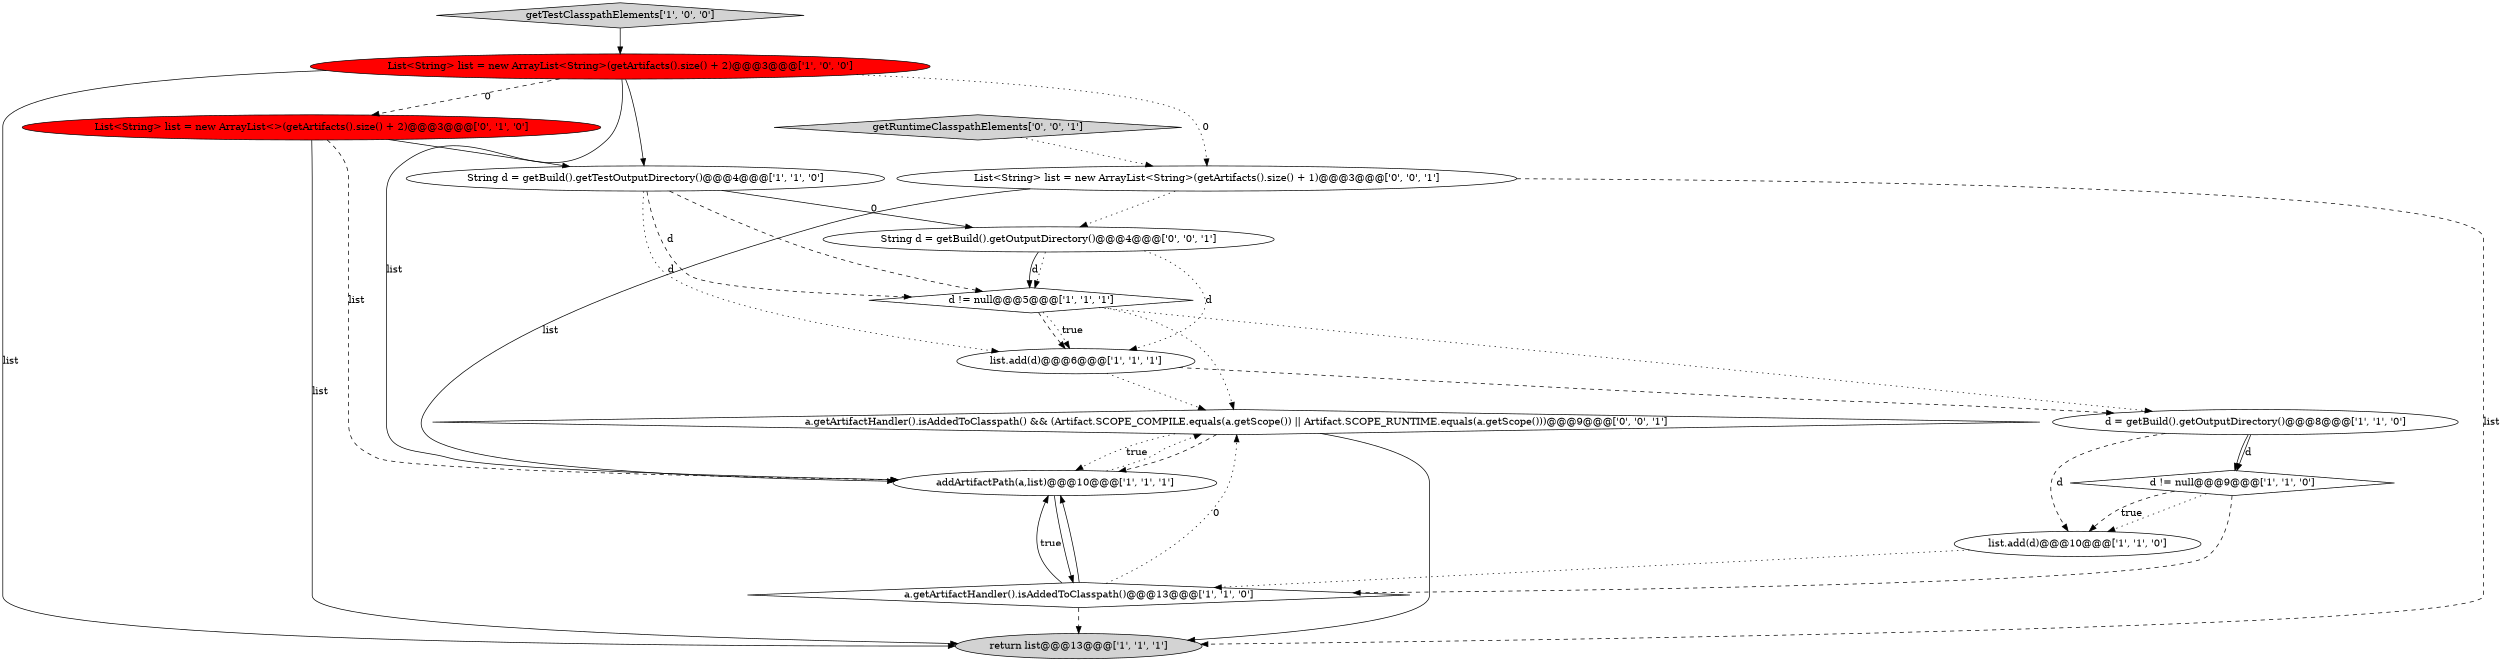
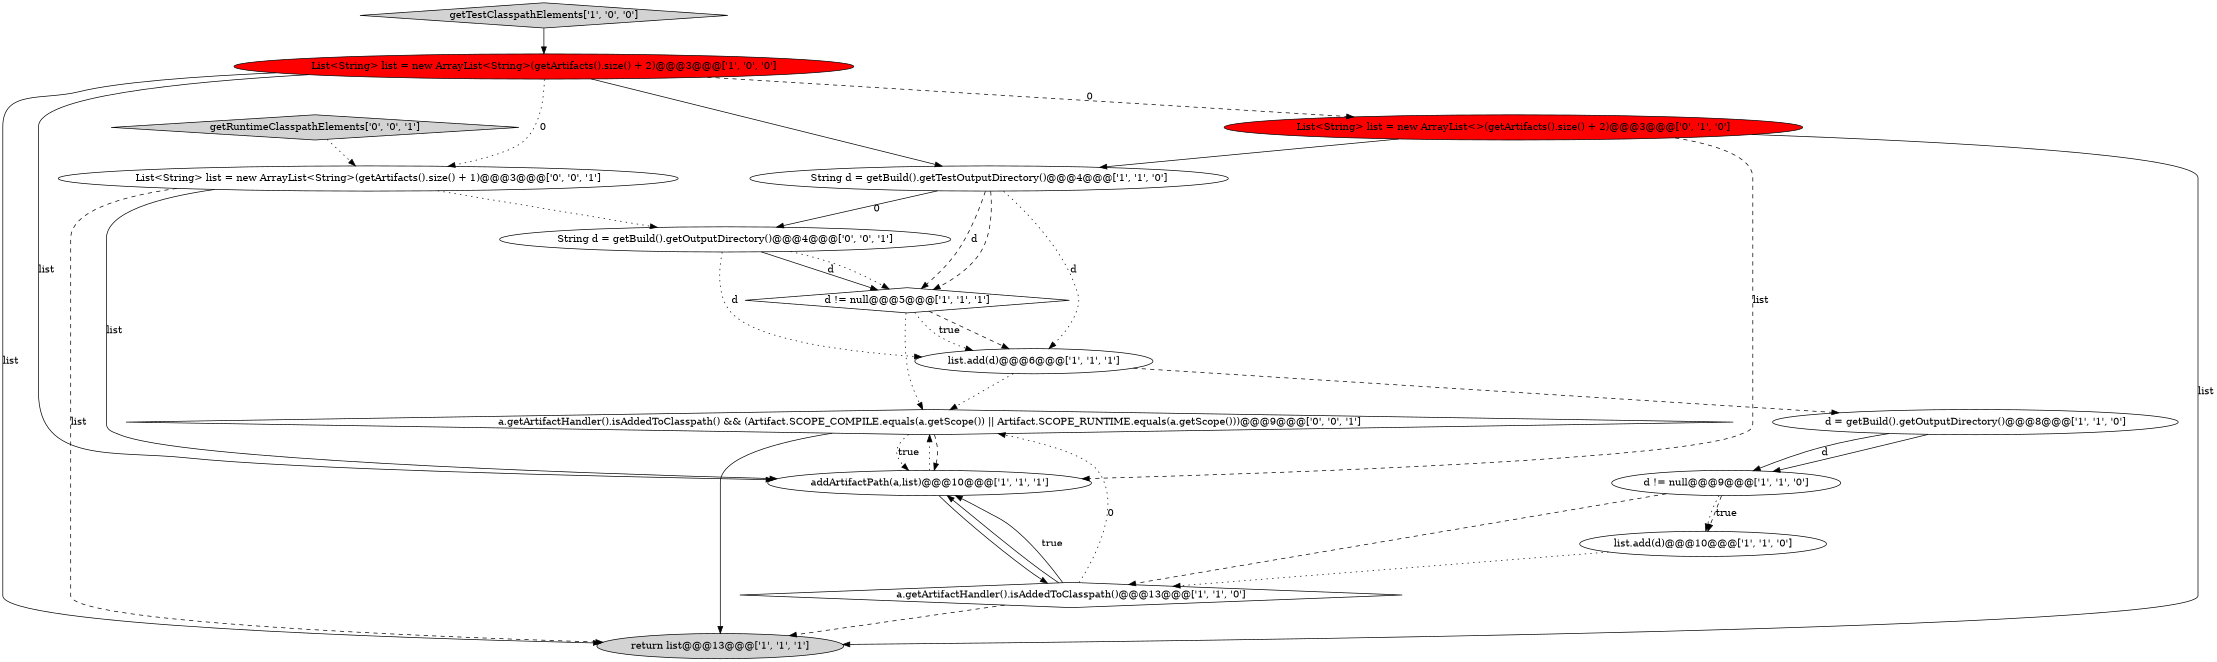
(1622, 359) -> none
(2081, 455) -> none
(2232, 483) -> (1726, 483)
